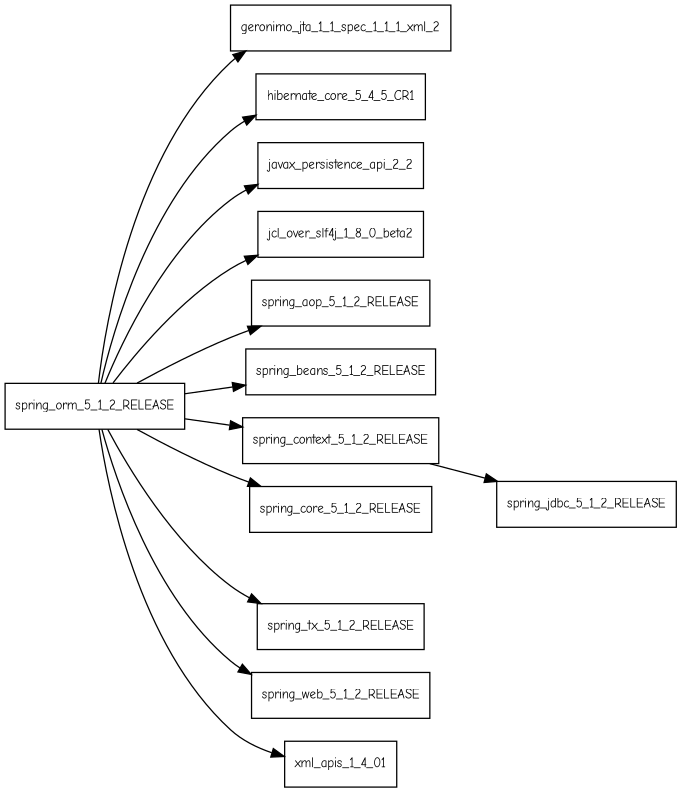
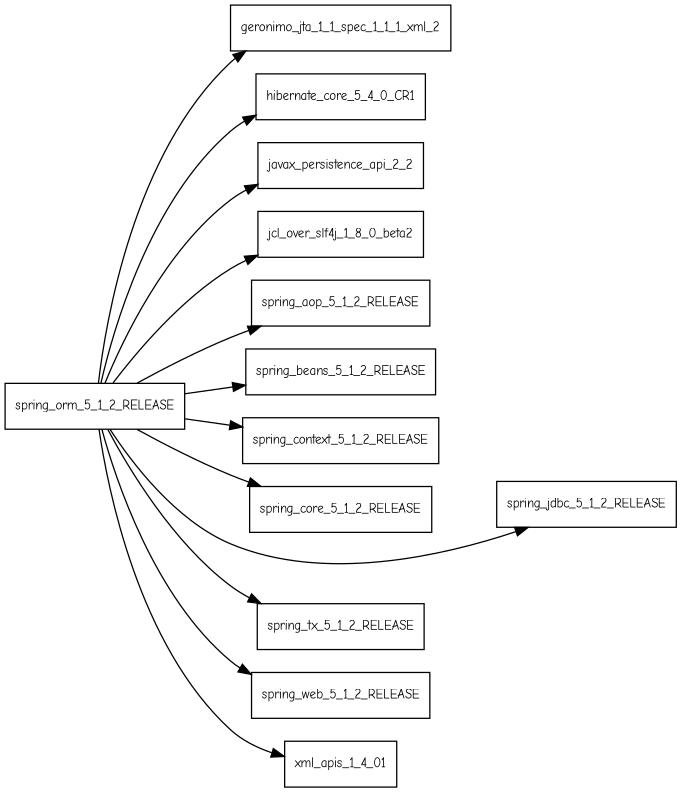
(341, 97) -> (341, 97)
(457, 471) -> (290, 560)
